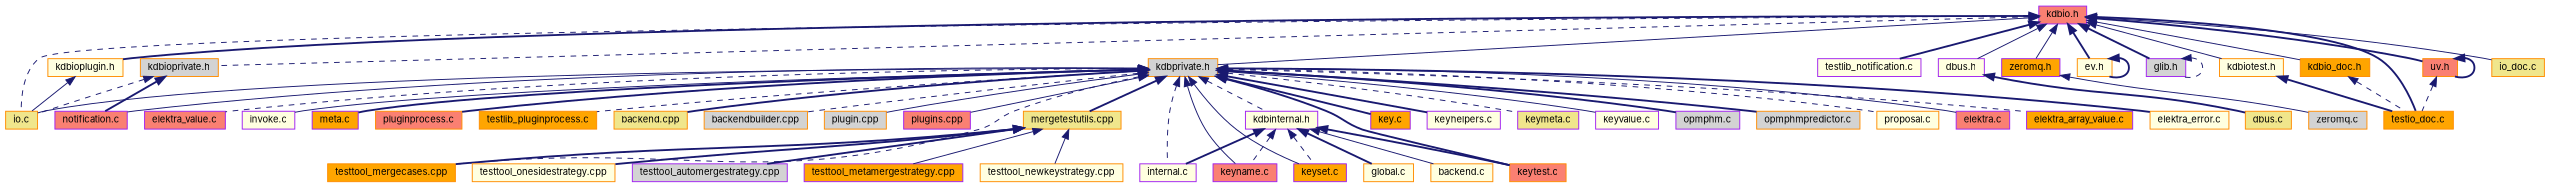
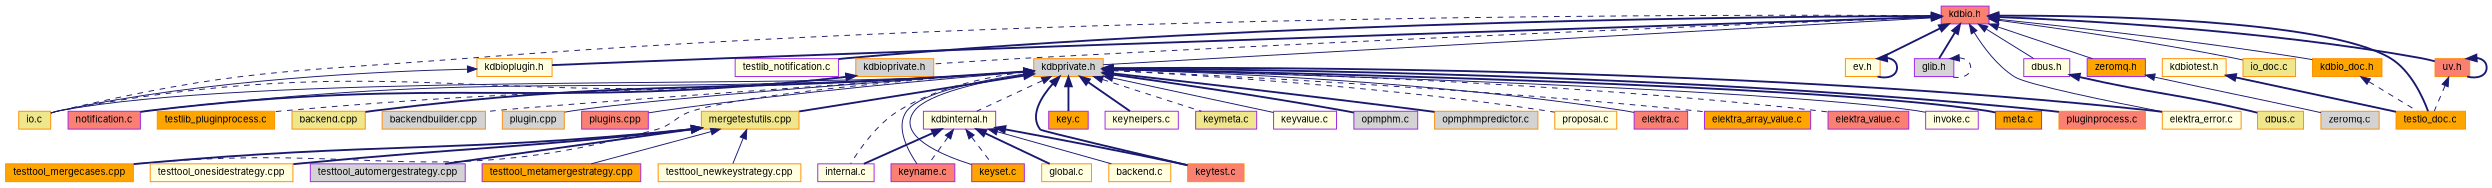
(2159, 42) -> (2058, 90)
